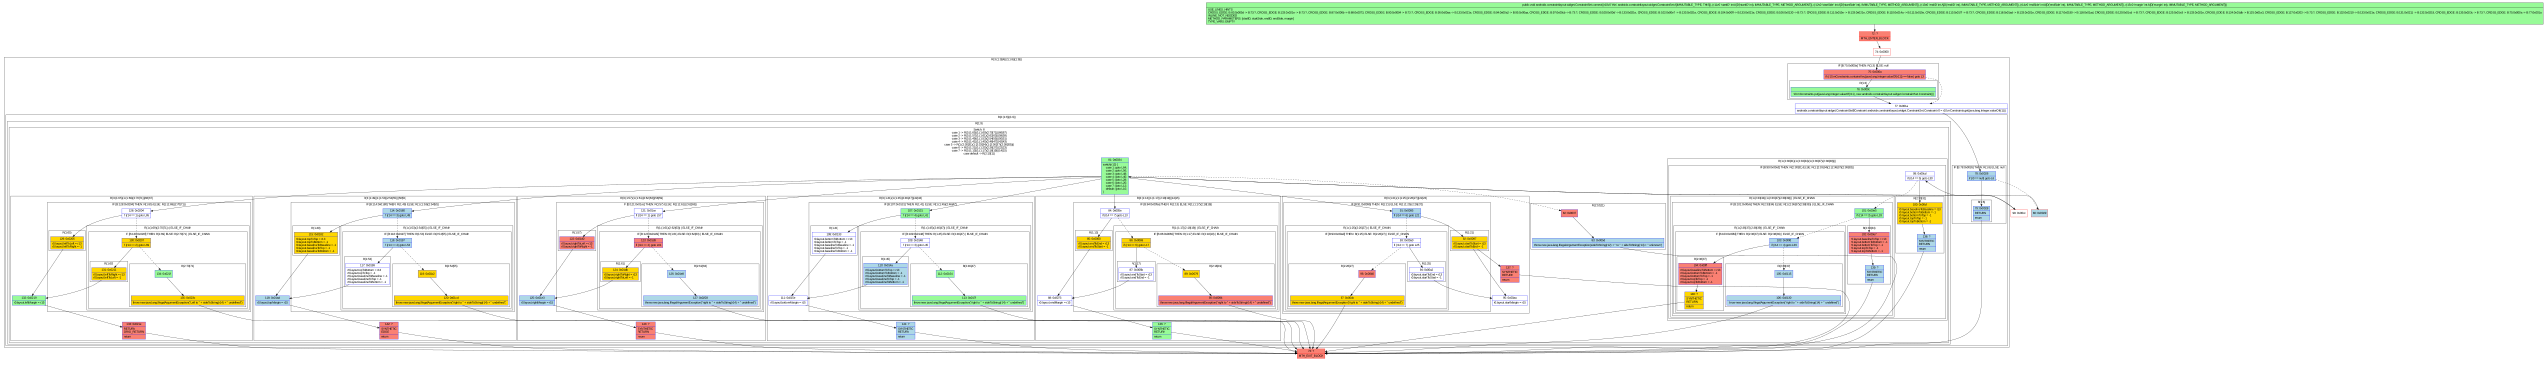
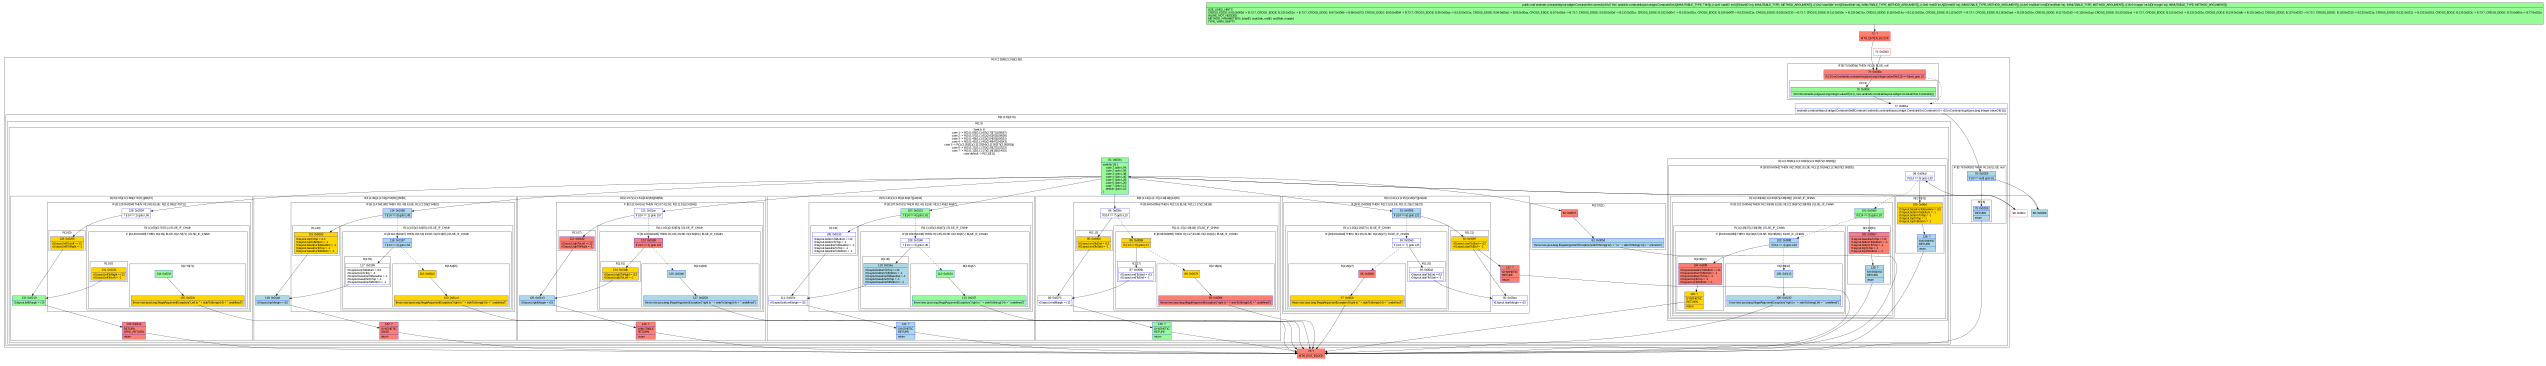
(1878, 44) -> (1871, 54)
(1345, 183) -> (1345, 183)
(2020, 189) -> (2020, 189)
(136, 243) -> none
(645, 329) -> (646, 329)
